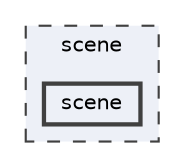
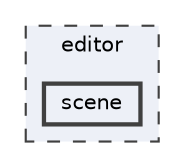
(92, 46) -> (92, 46)
